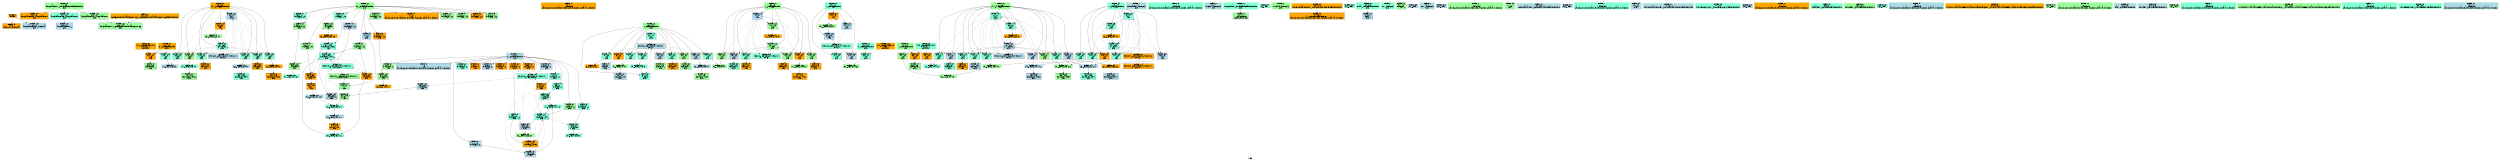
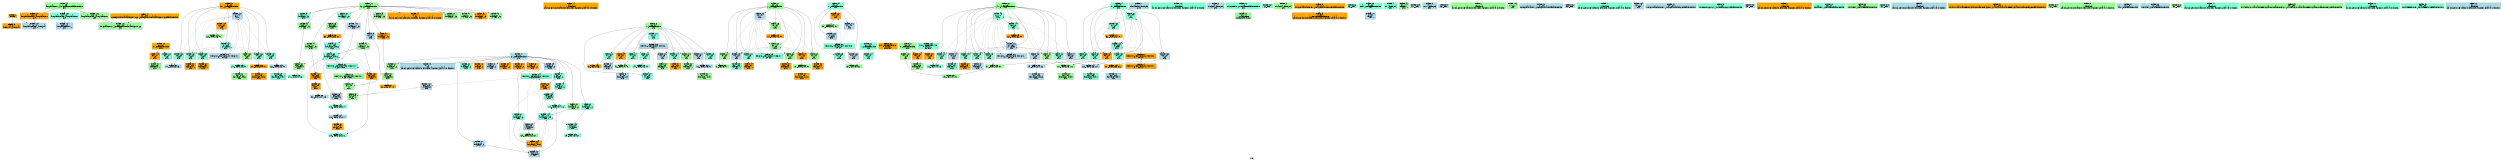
(146, 46) -> none
